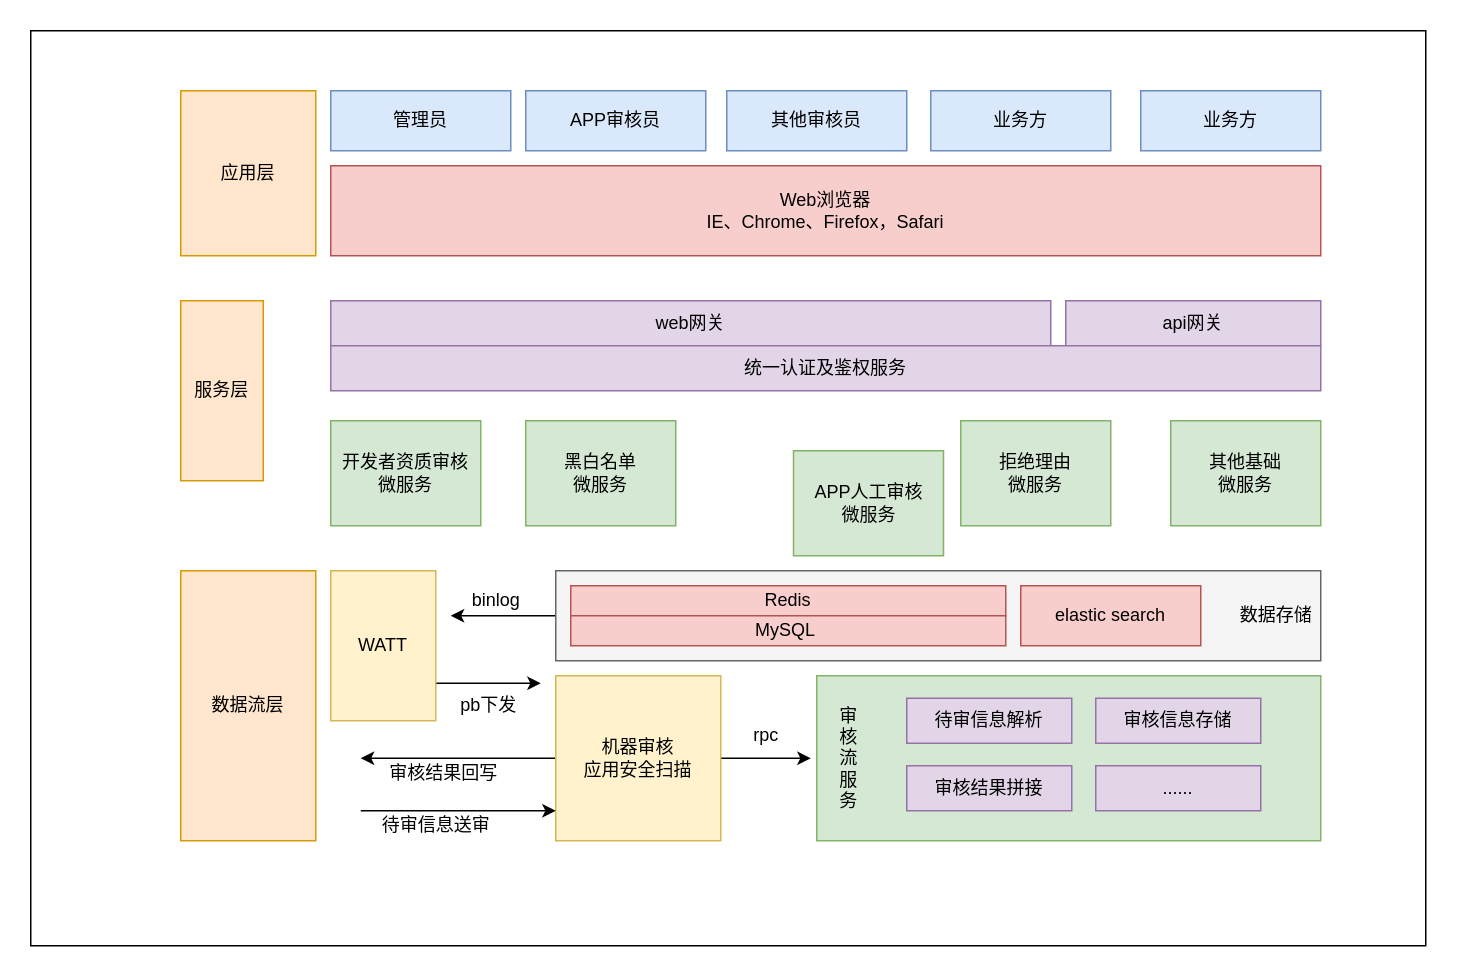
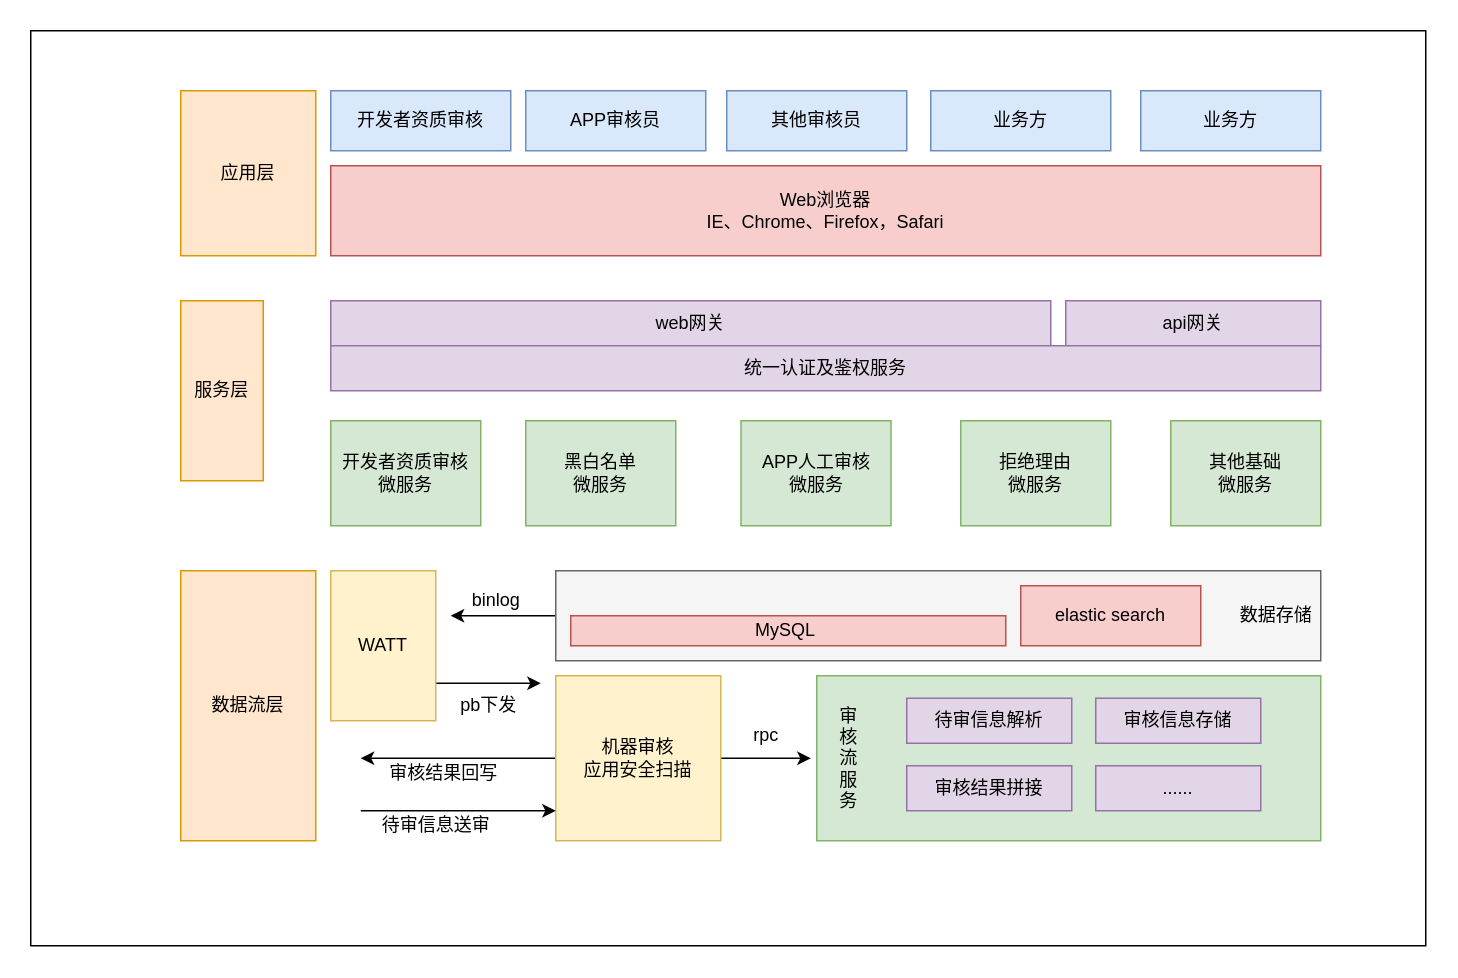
(421, 121) -> (421, 121)
(869, 503) -> (816, 473)
(788, 601) -> none
